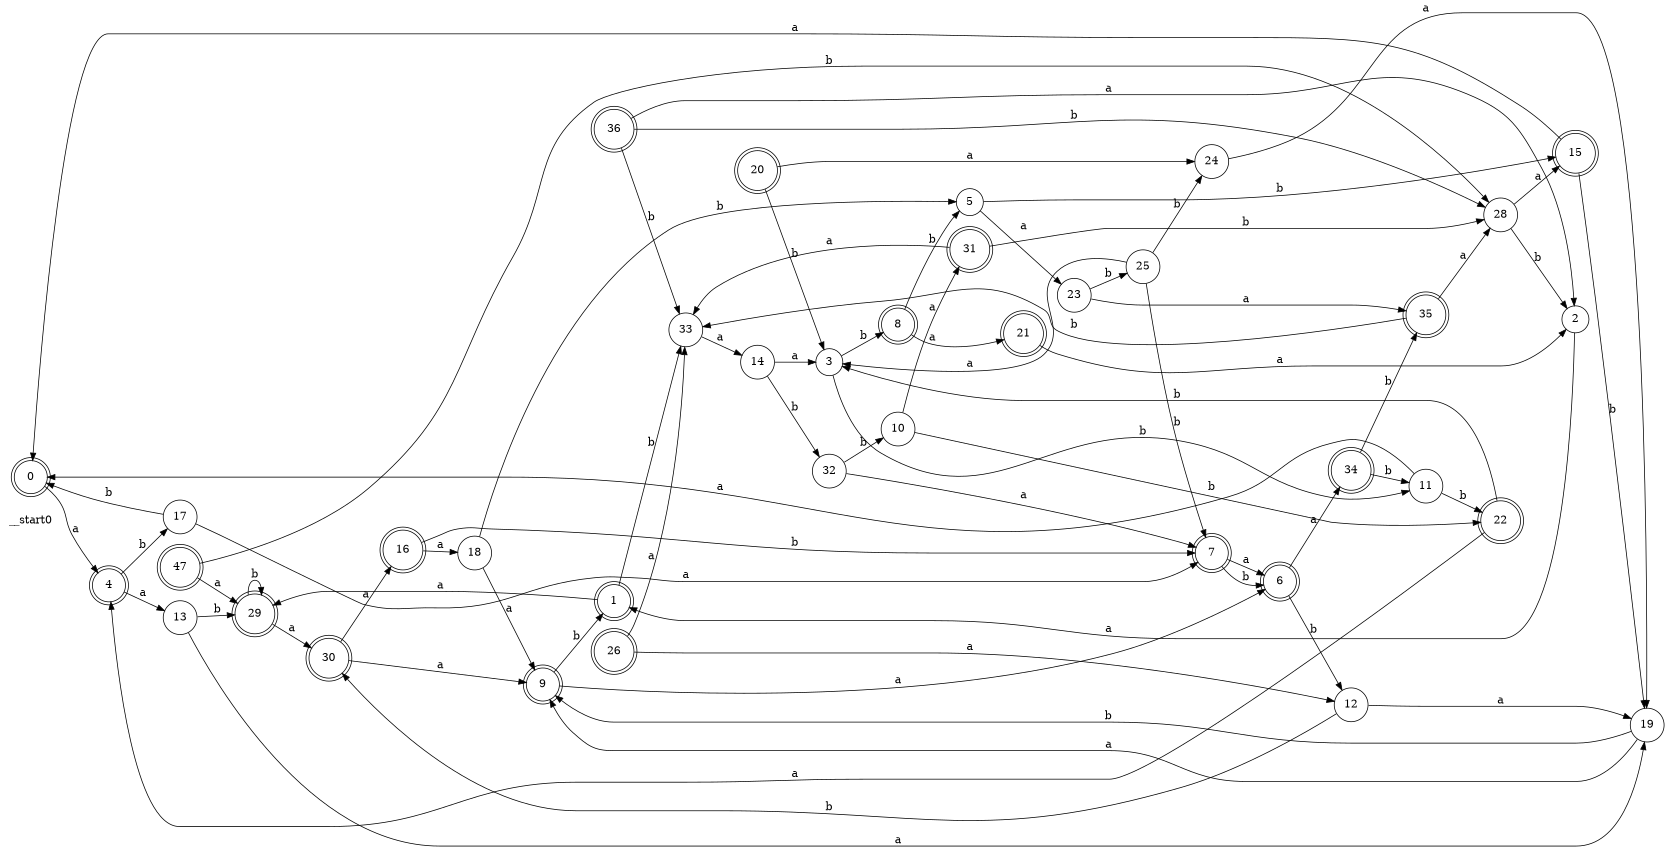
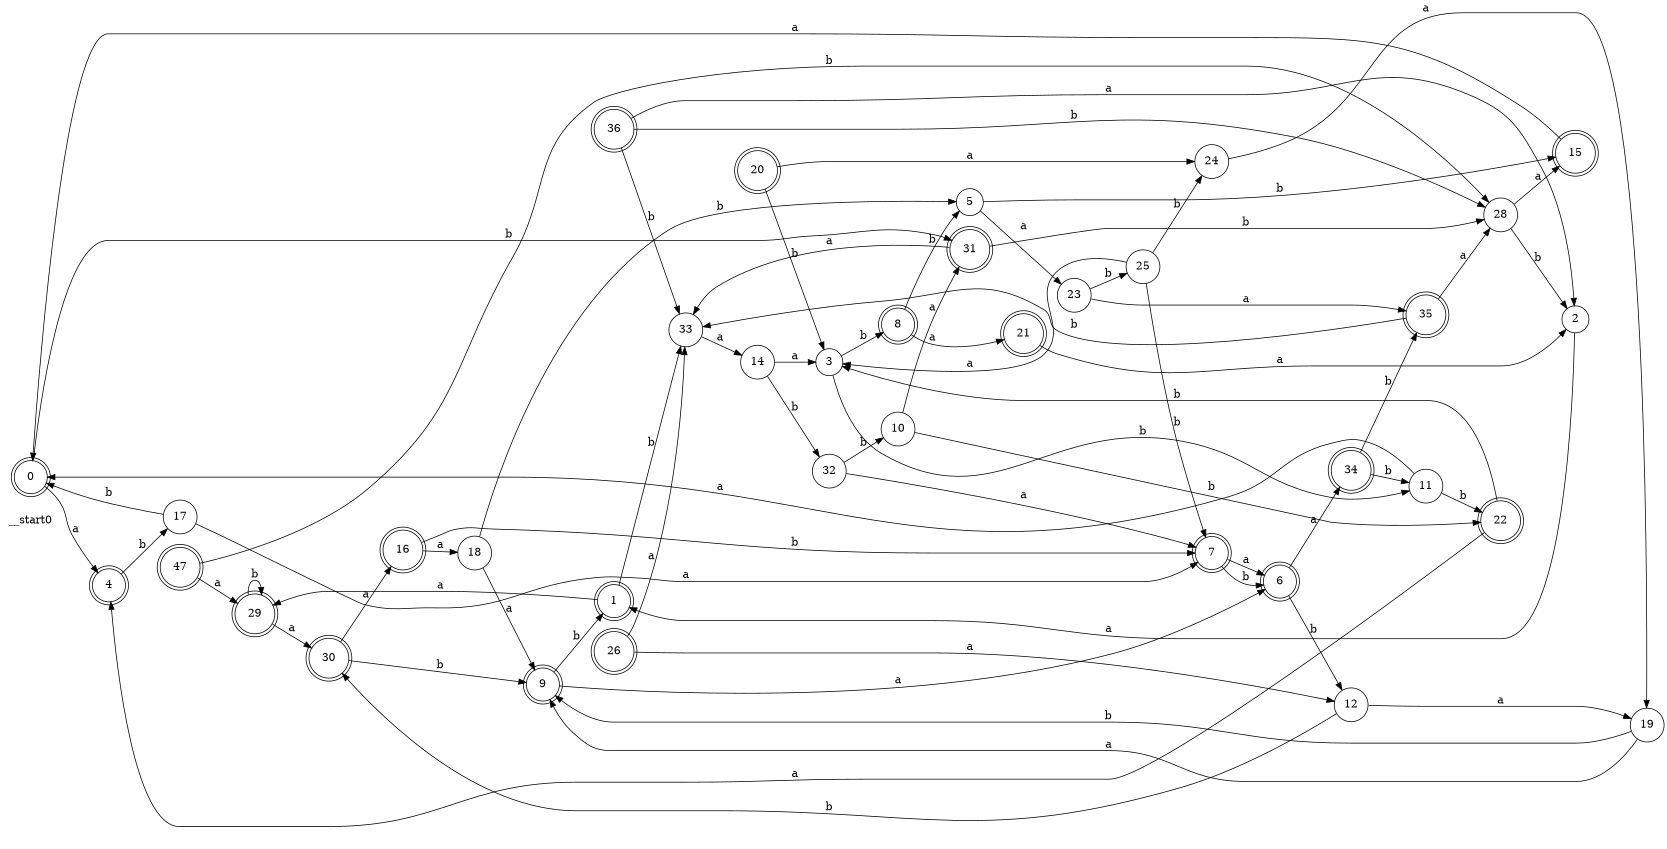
none -> (406, 240)
(1612, 437) -> none
(180, 618) -> none
(440, 665) -> (440, 665)
